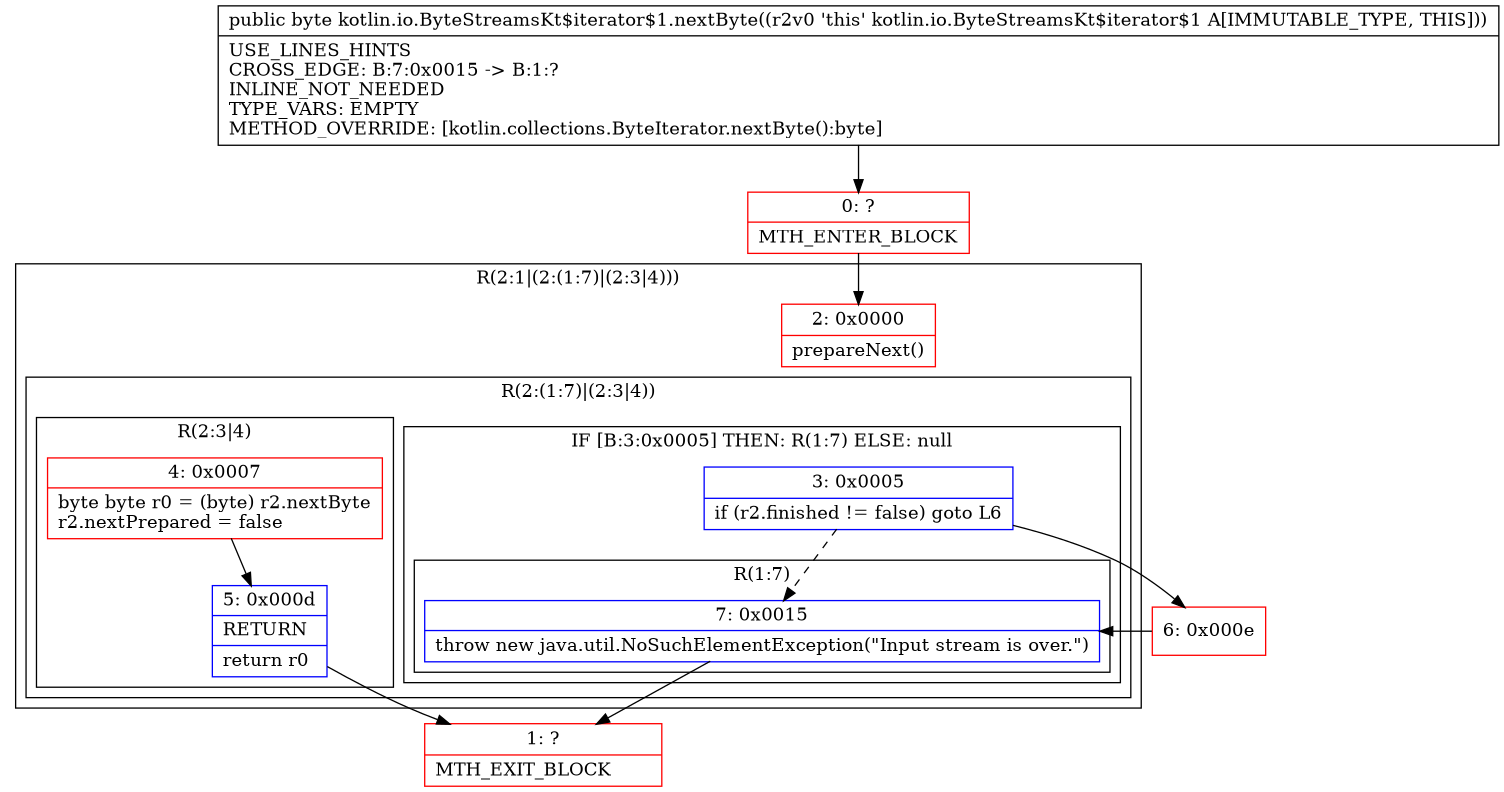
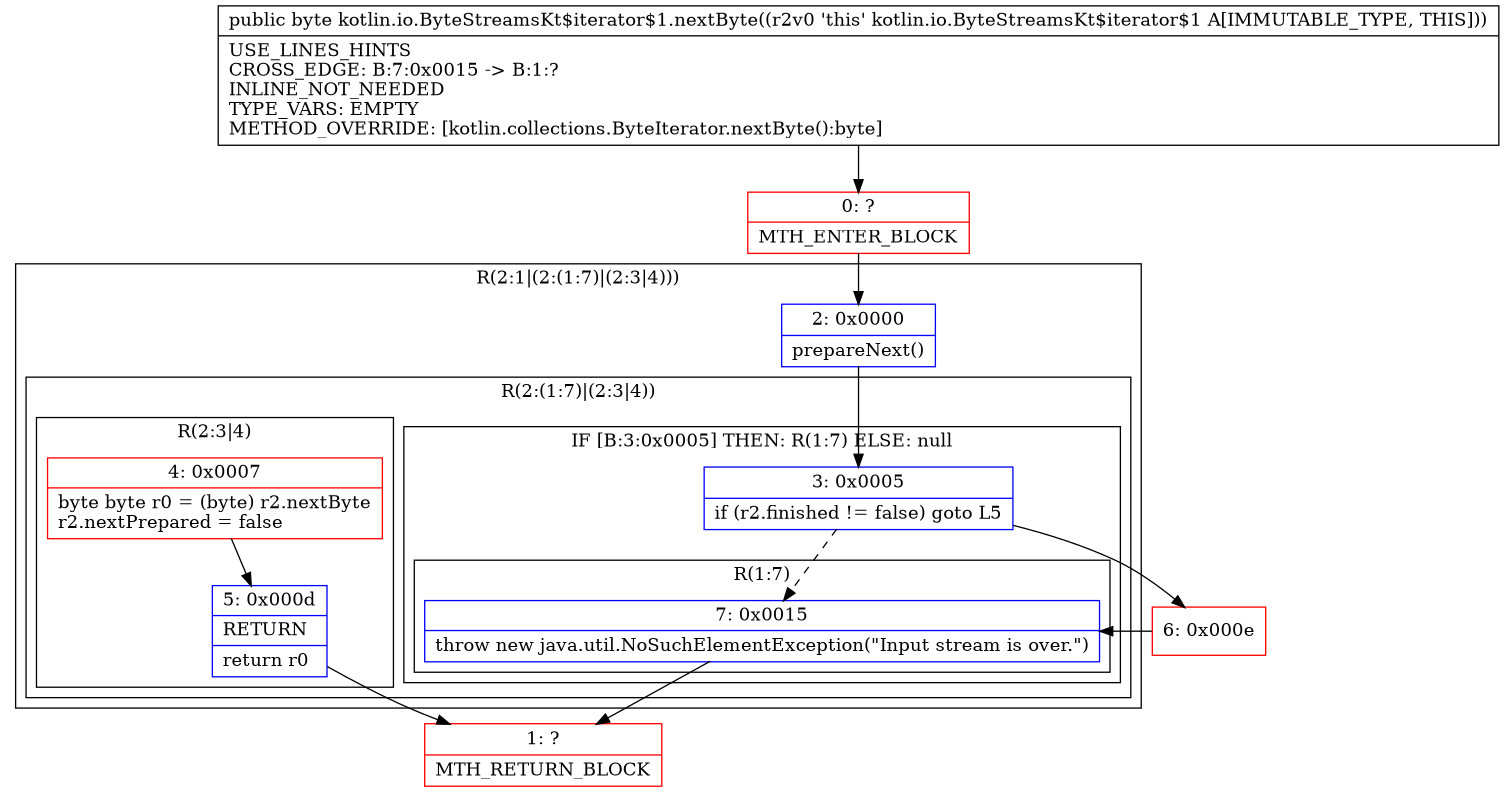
(859, 335) -> (859, 335)
none -> (859, 410)
(859, 513) -> (859, 513)
(524, 770) -> (543, 770)
